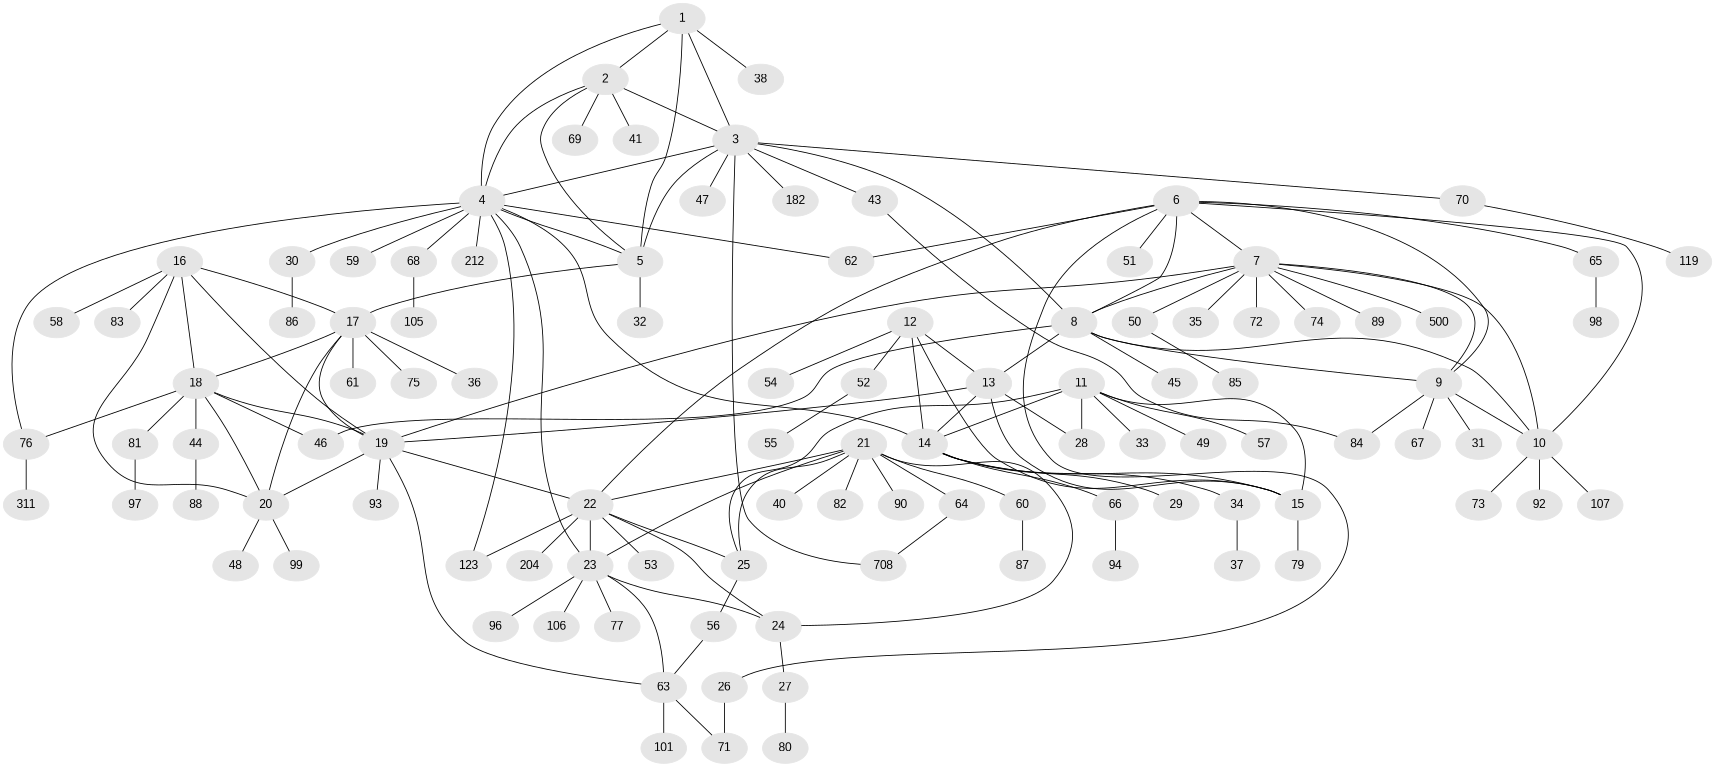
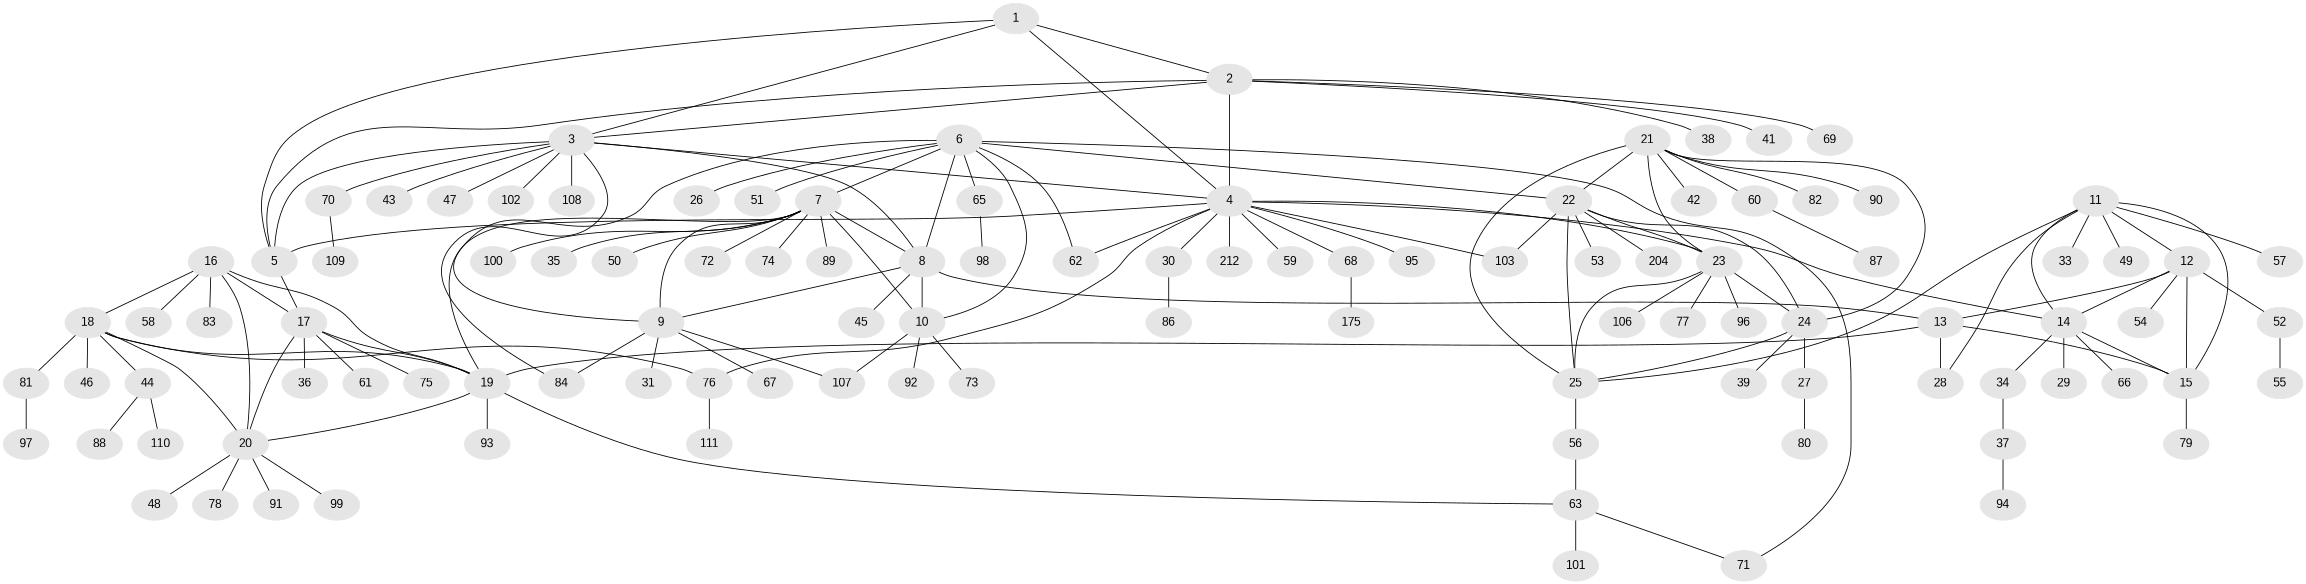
(722, 49) -> (1474, 90)
(795, 201) -> (511, 201)
none -> (2142, 231)
none -> (1412, 262)
(1689, 262) -> (335, 262)
(414, 323) -> (1351, 323)
(640, 323) -> none
(1439, 323) -> (493, 262)
(279, 354) -> none
(1098, 360) -> (465, 235)
none -> (1694, 360)
(1235, 383) -> none
none -> (1744, 383)
(1489, 414) -> (759, 355)
(955, 416) -> none
(630, 419) -> none
none -> (160, 444)
(486, 475) -> none
(26, 505) -> (709, 444)
none -> (215, 505)
none -> (276, 505)
(779, 505) -> (1694, 201)
(962, 505) -> none
(1116, 535) -> (2003, 475)
(469, 566) -> (1505, 262)
(883, 566) -> (572, 201)
(650, 616) -> (1613, 291)
(725, 718) -> (1573, 181)
